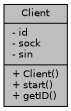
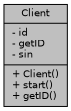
(27, 44) -> (29, 44)
